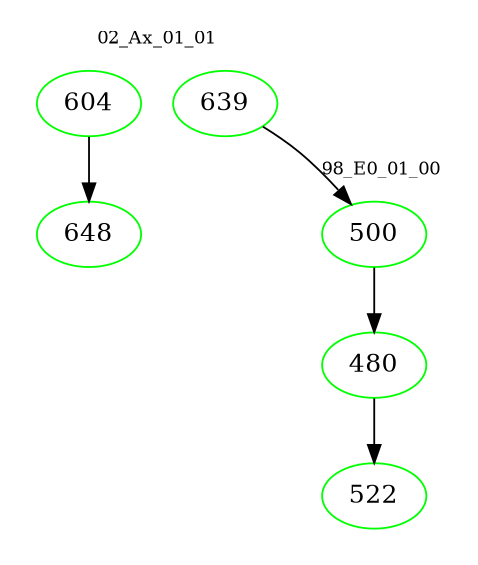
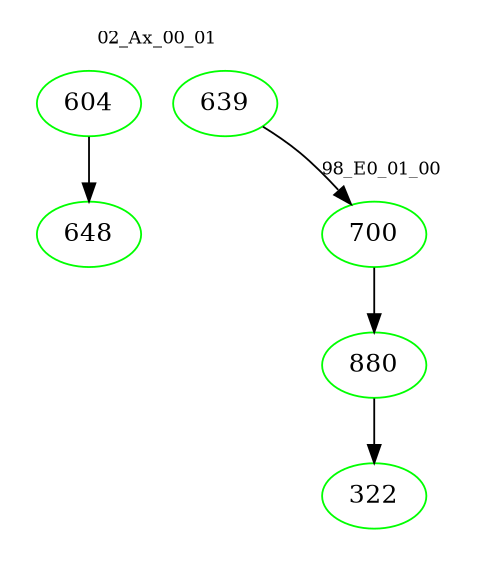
(157, 39) -> (157, 39)
(374, 234) -> (374, 234)
(374, 365) -> (374, 365)
(374, 496) -> (374, 496)
